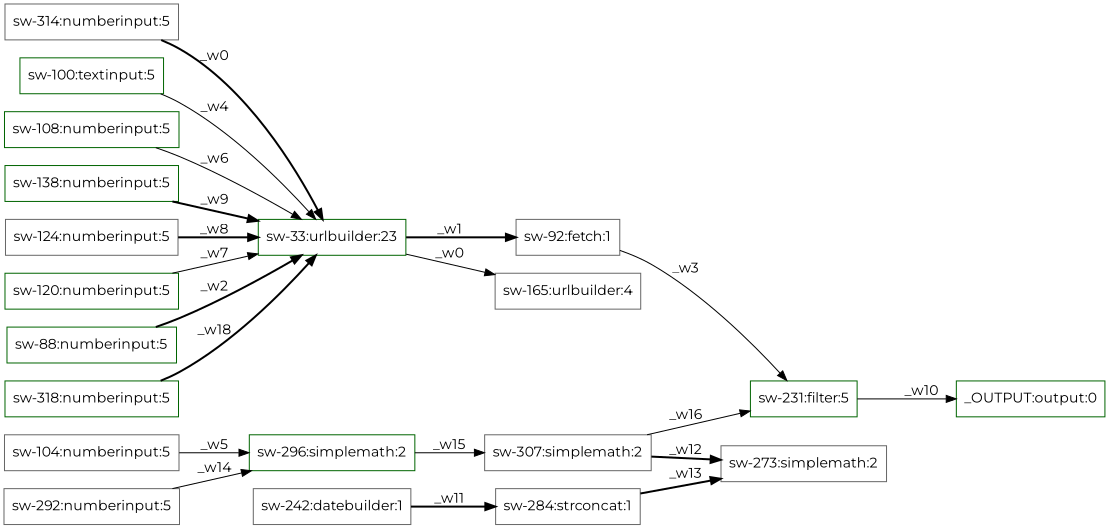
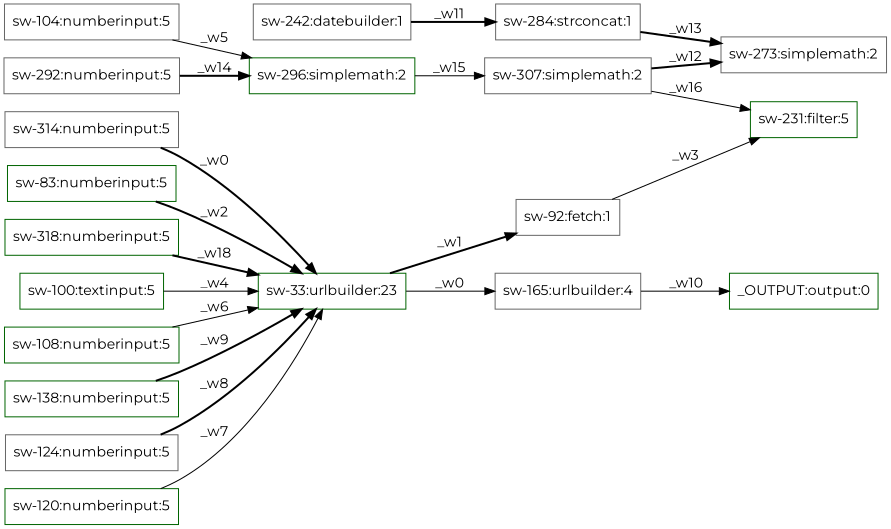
(92, 345) -> (92, 183)
(902, 399) -> (680, 291)
(207, 481) -> (209, 76)
